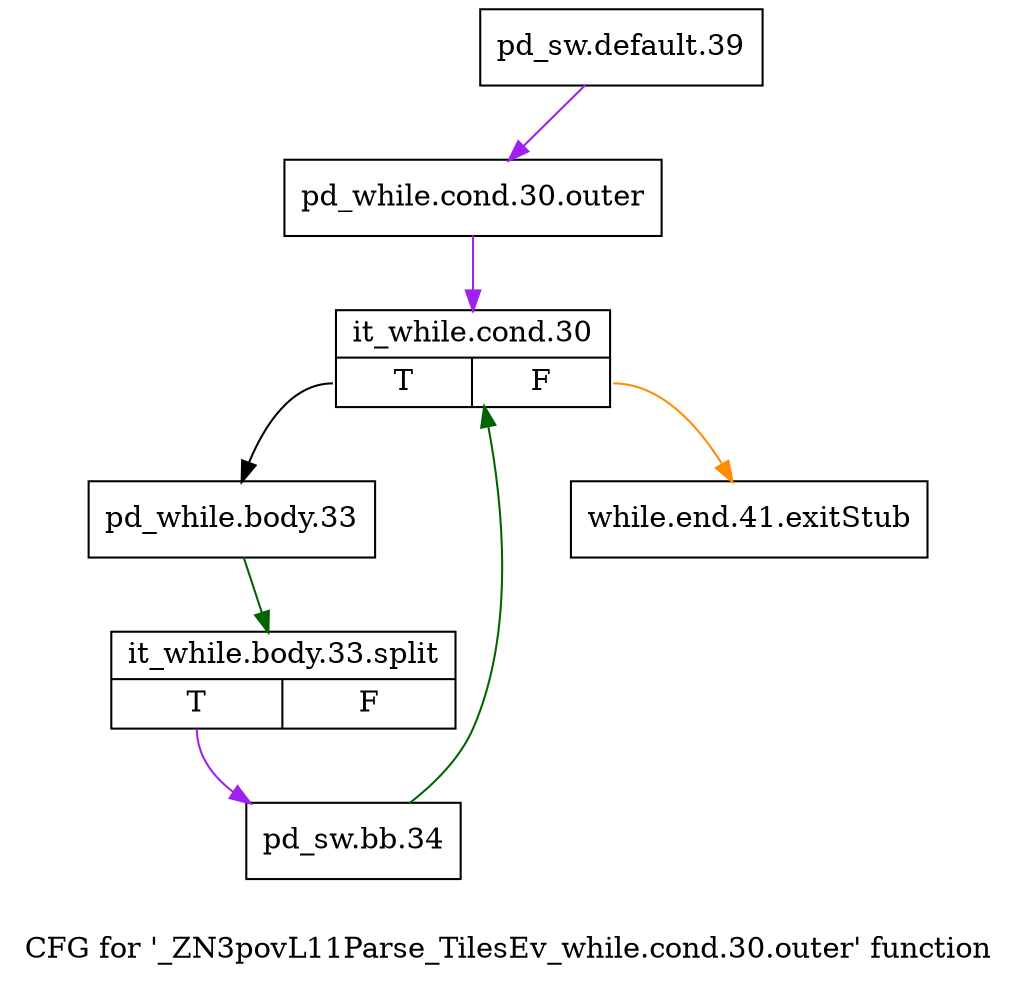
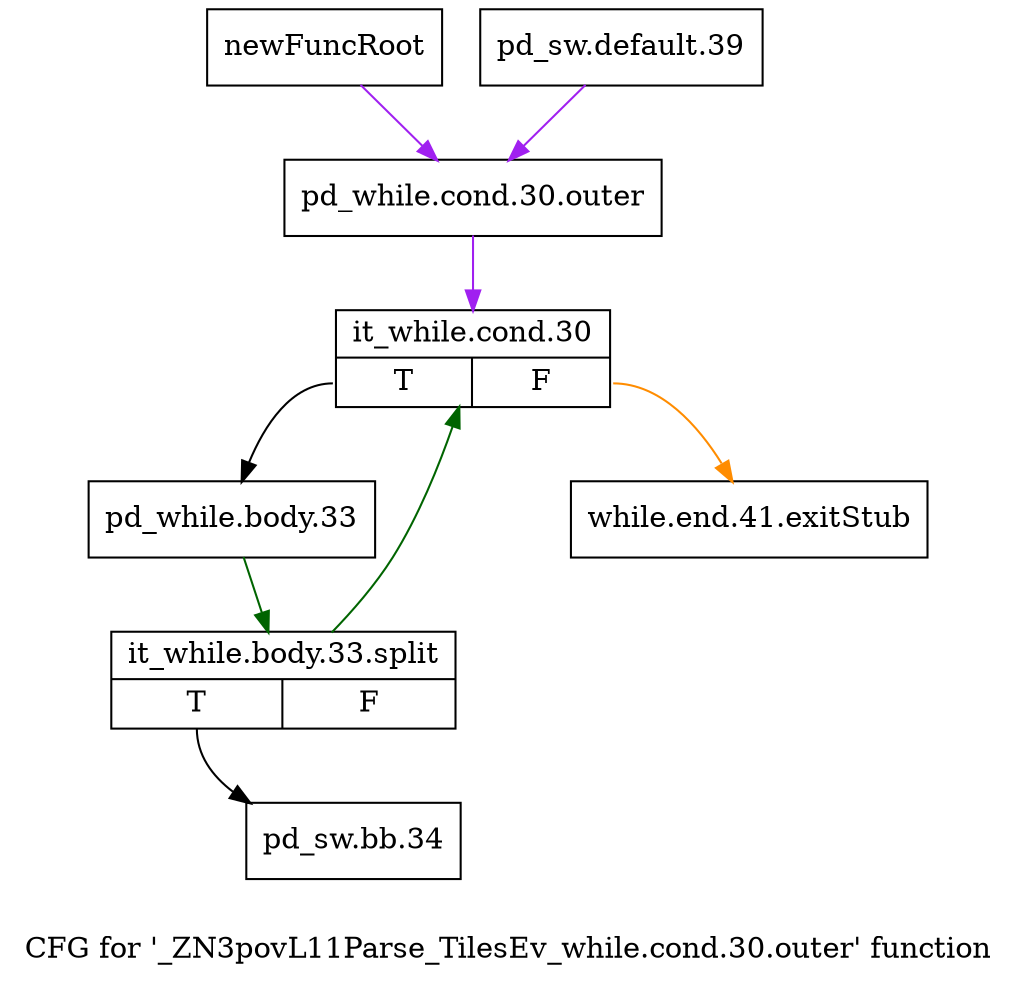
none -> (325, 47)
(498, 629) -> (405, 537)
(207, 764) -> (207, 764)
